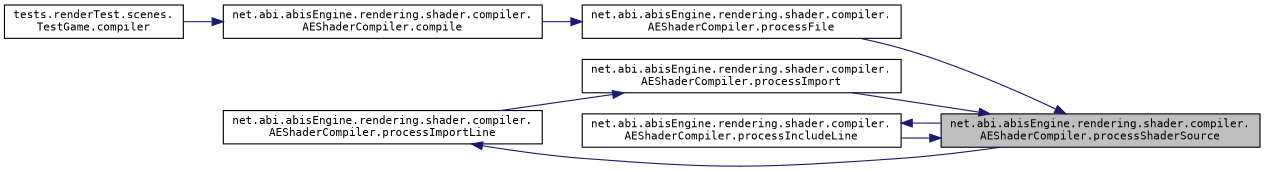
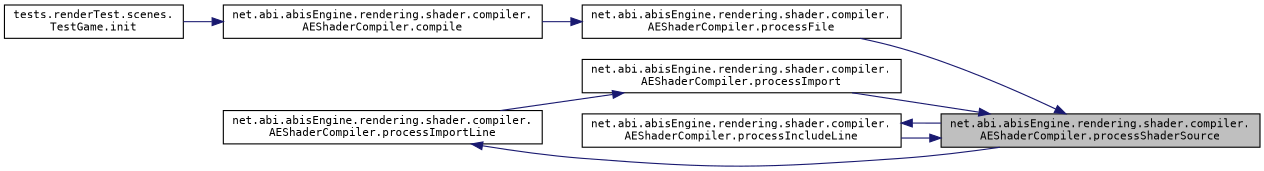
(94, 22) -> (94, 22)
